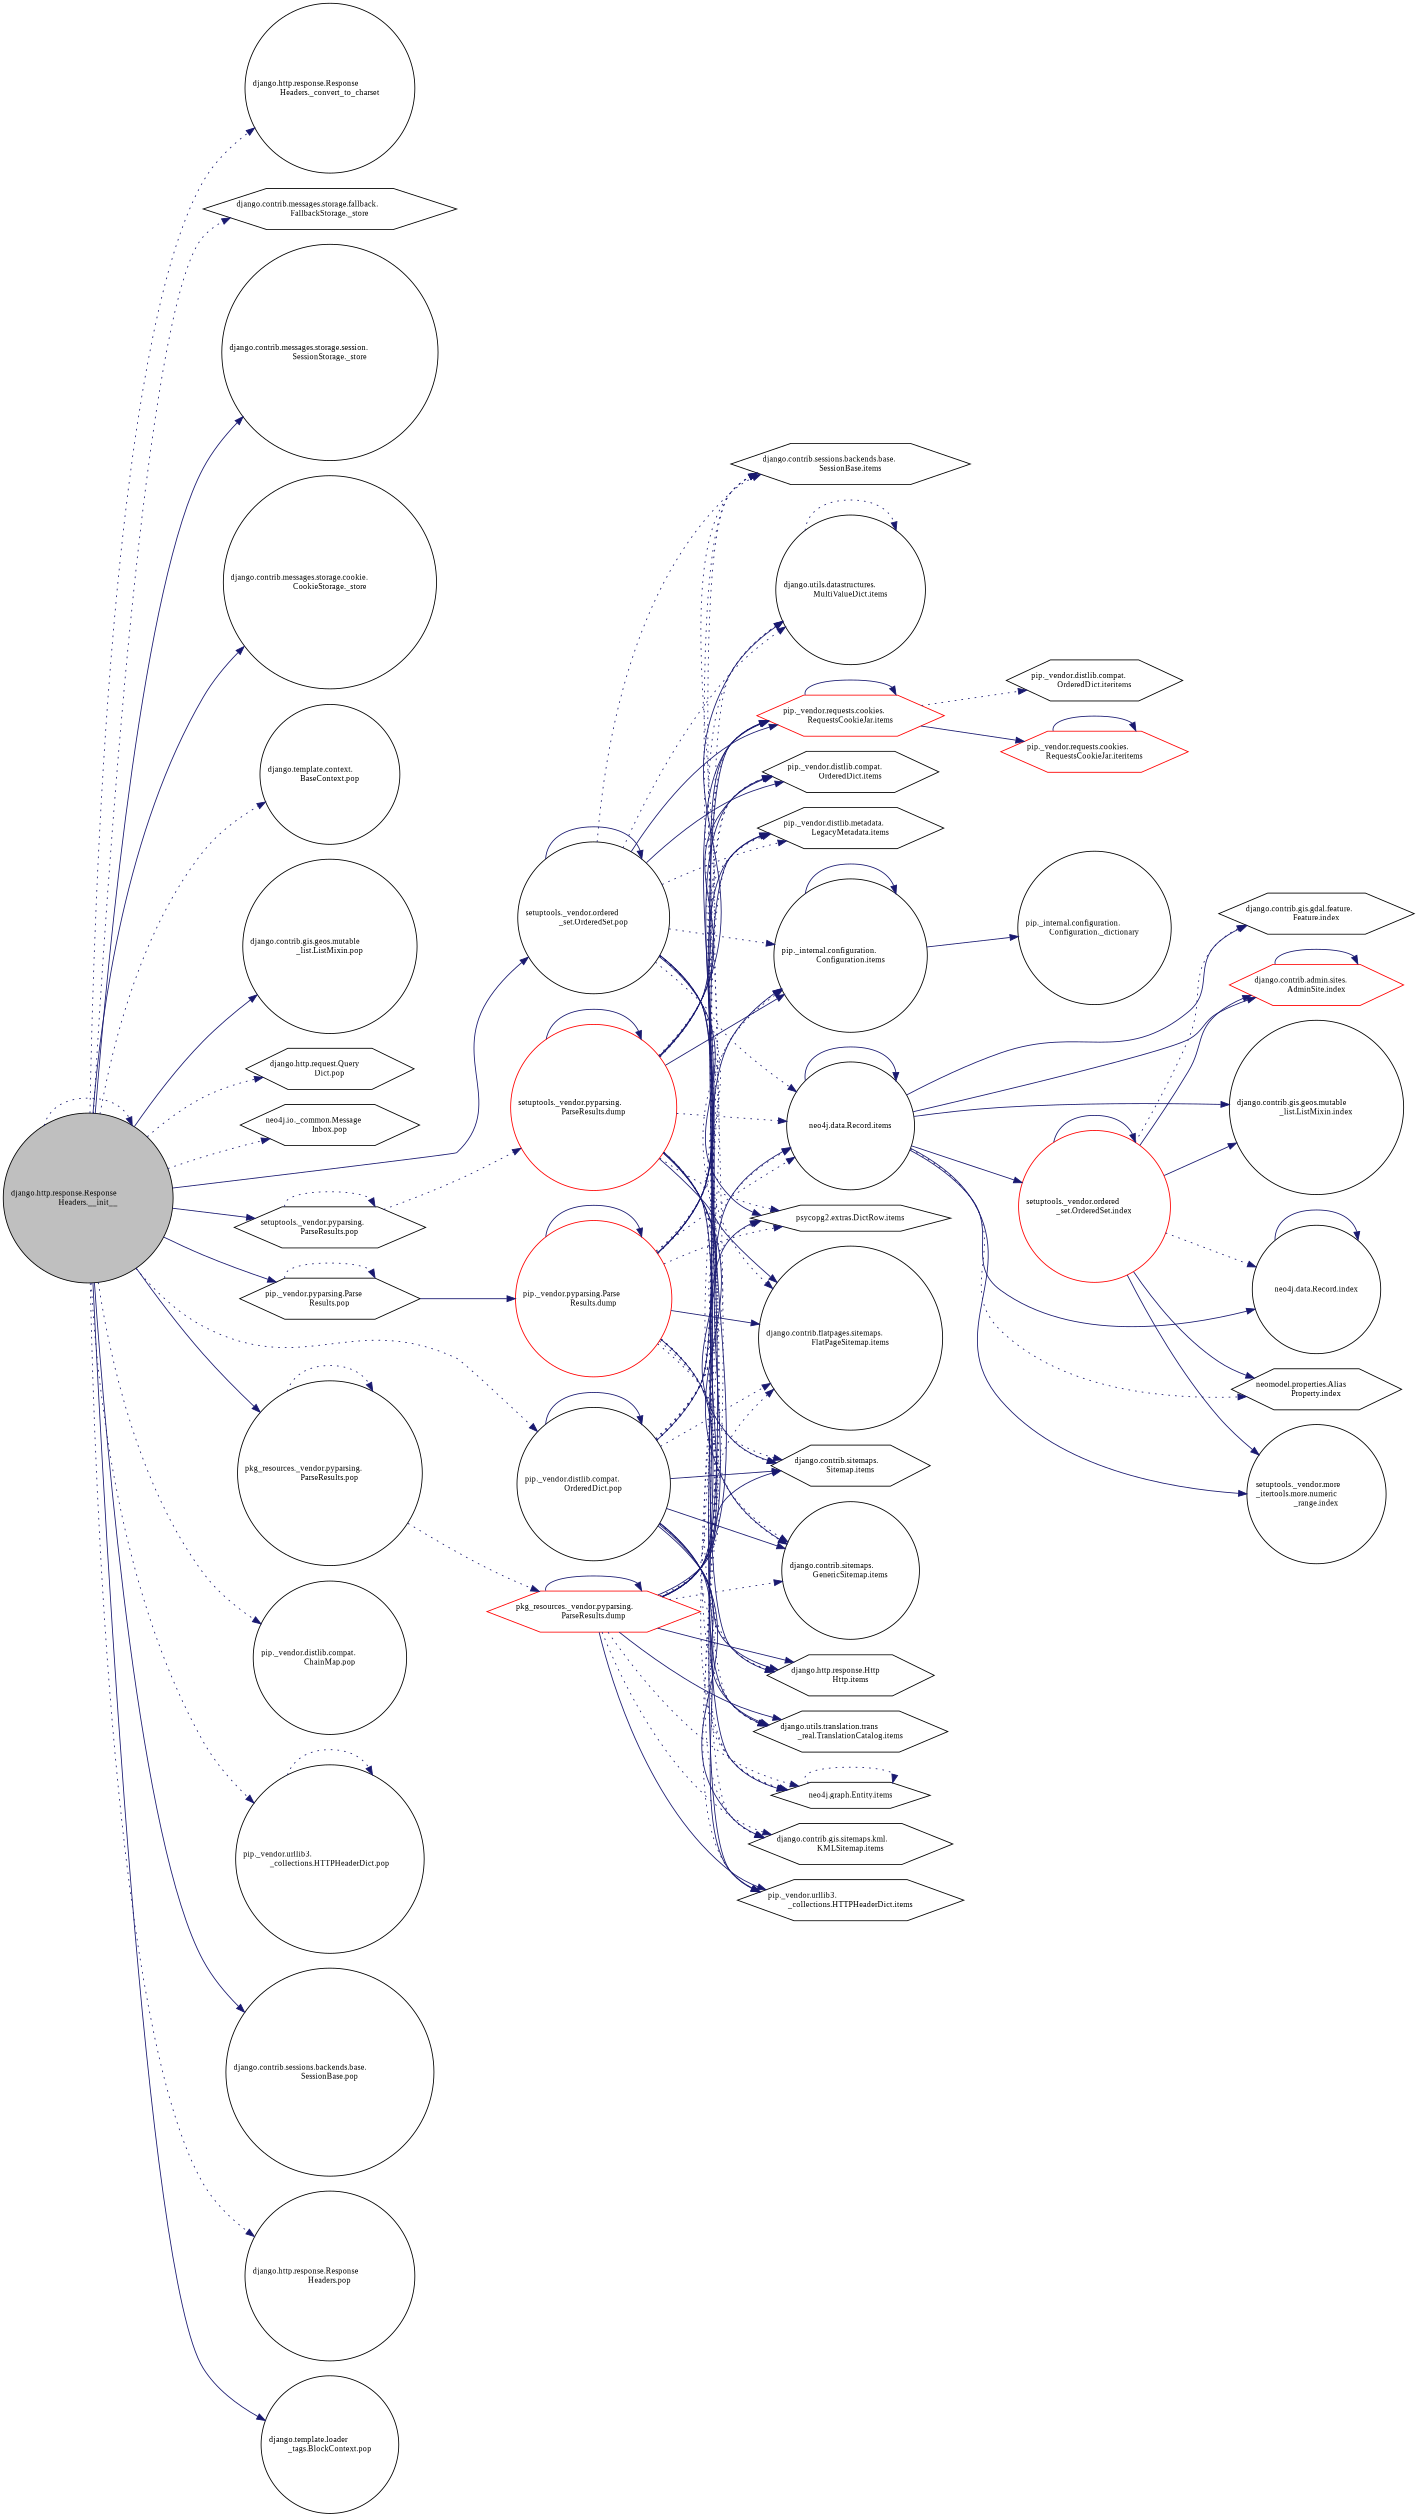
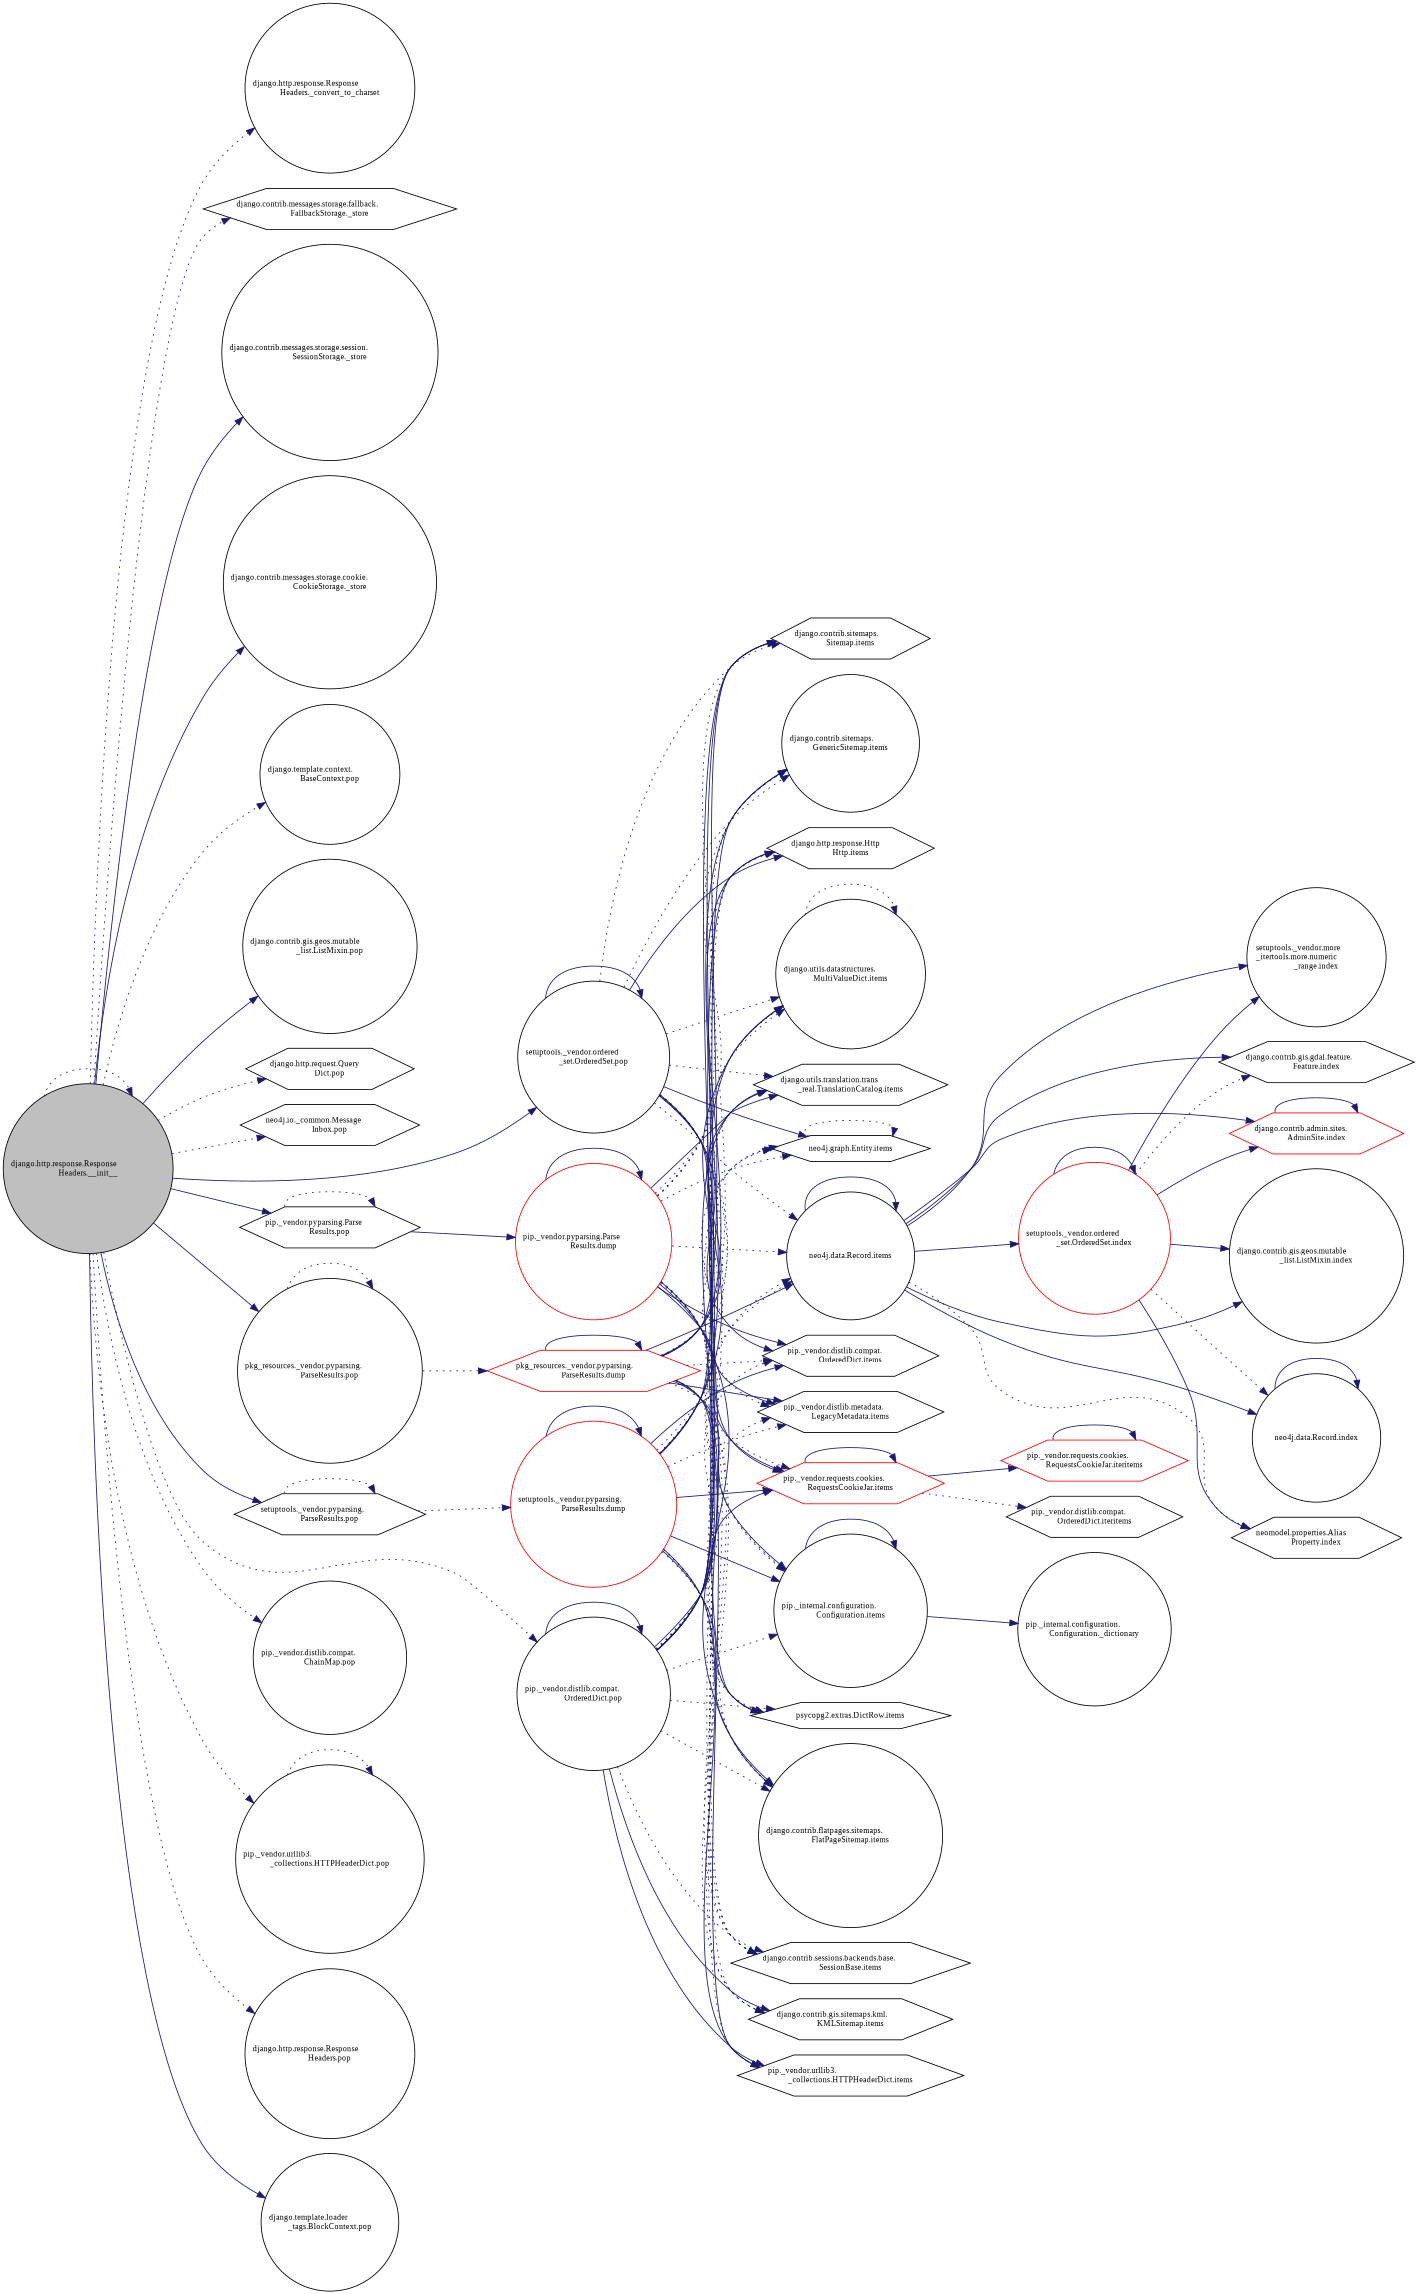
none -> (713, 1328)
none -> (716, 1663)
(330, 2072) -> none
